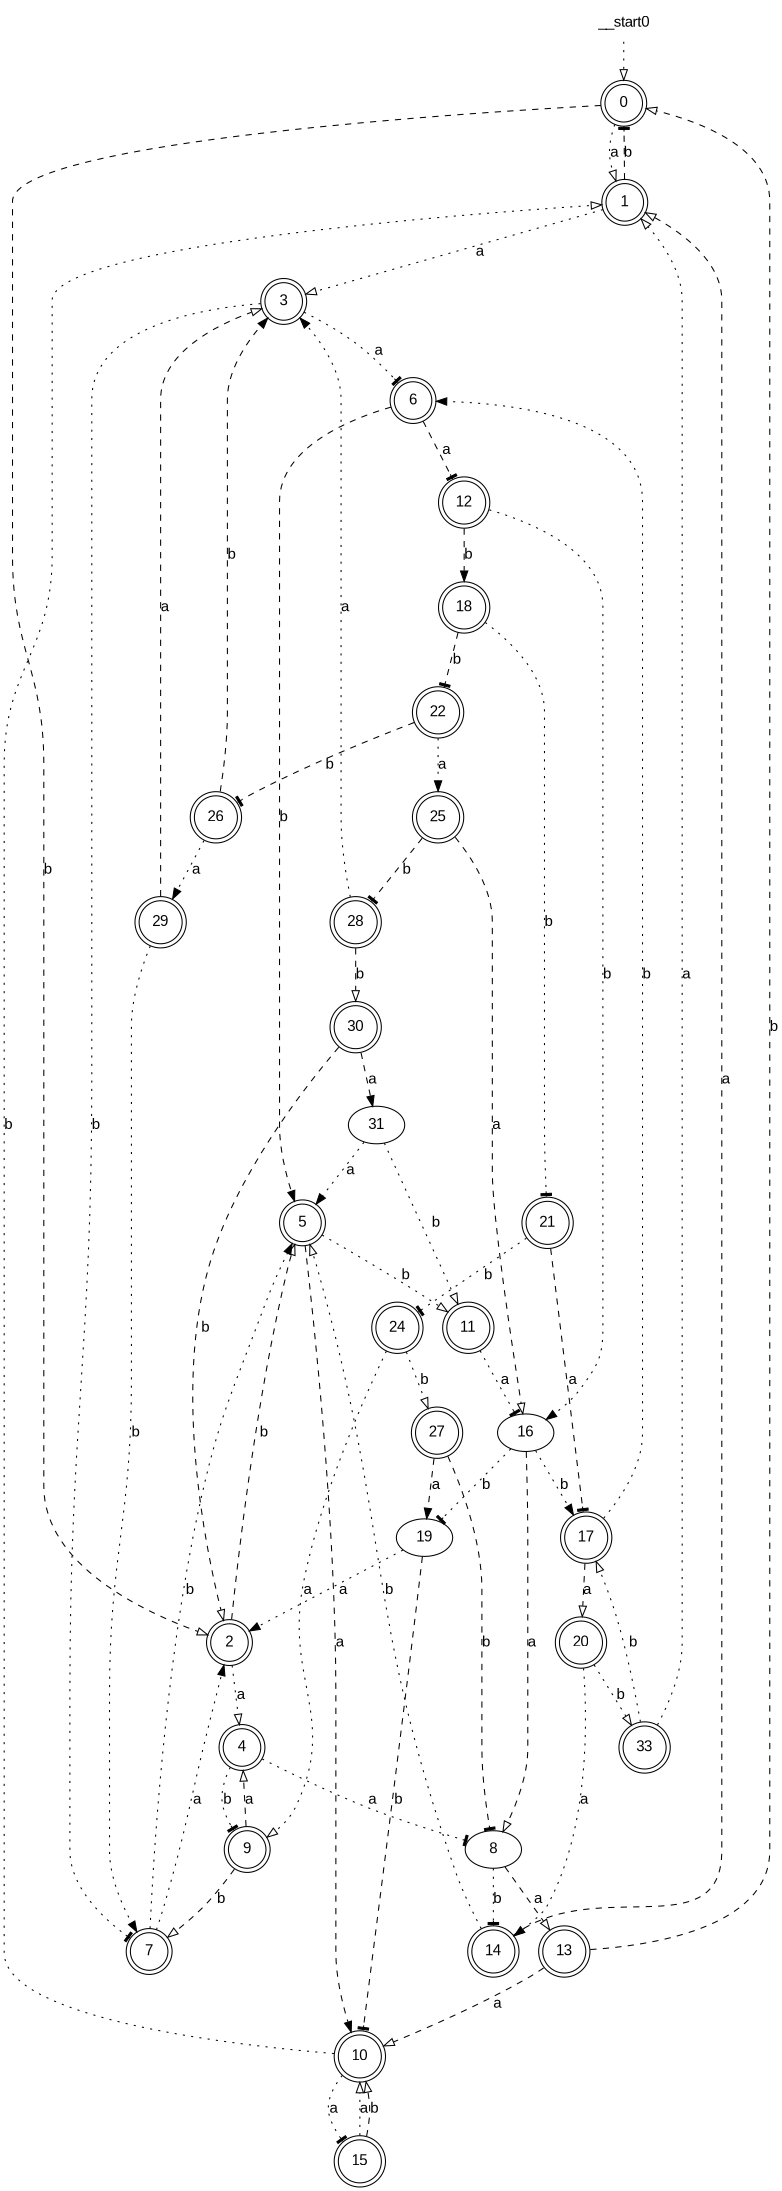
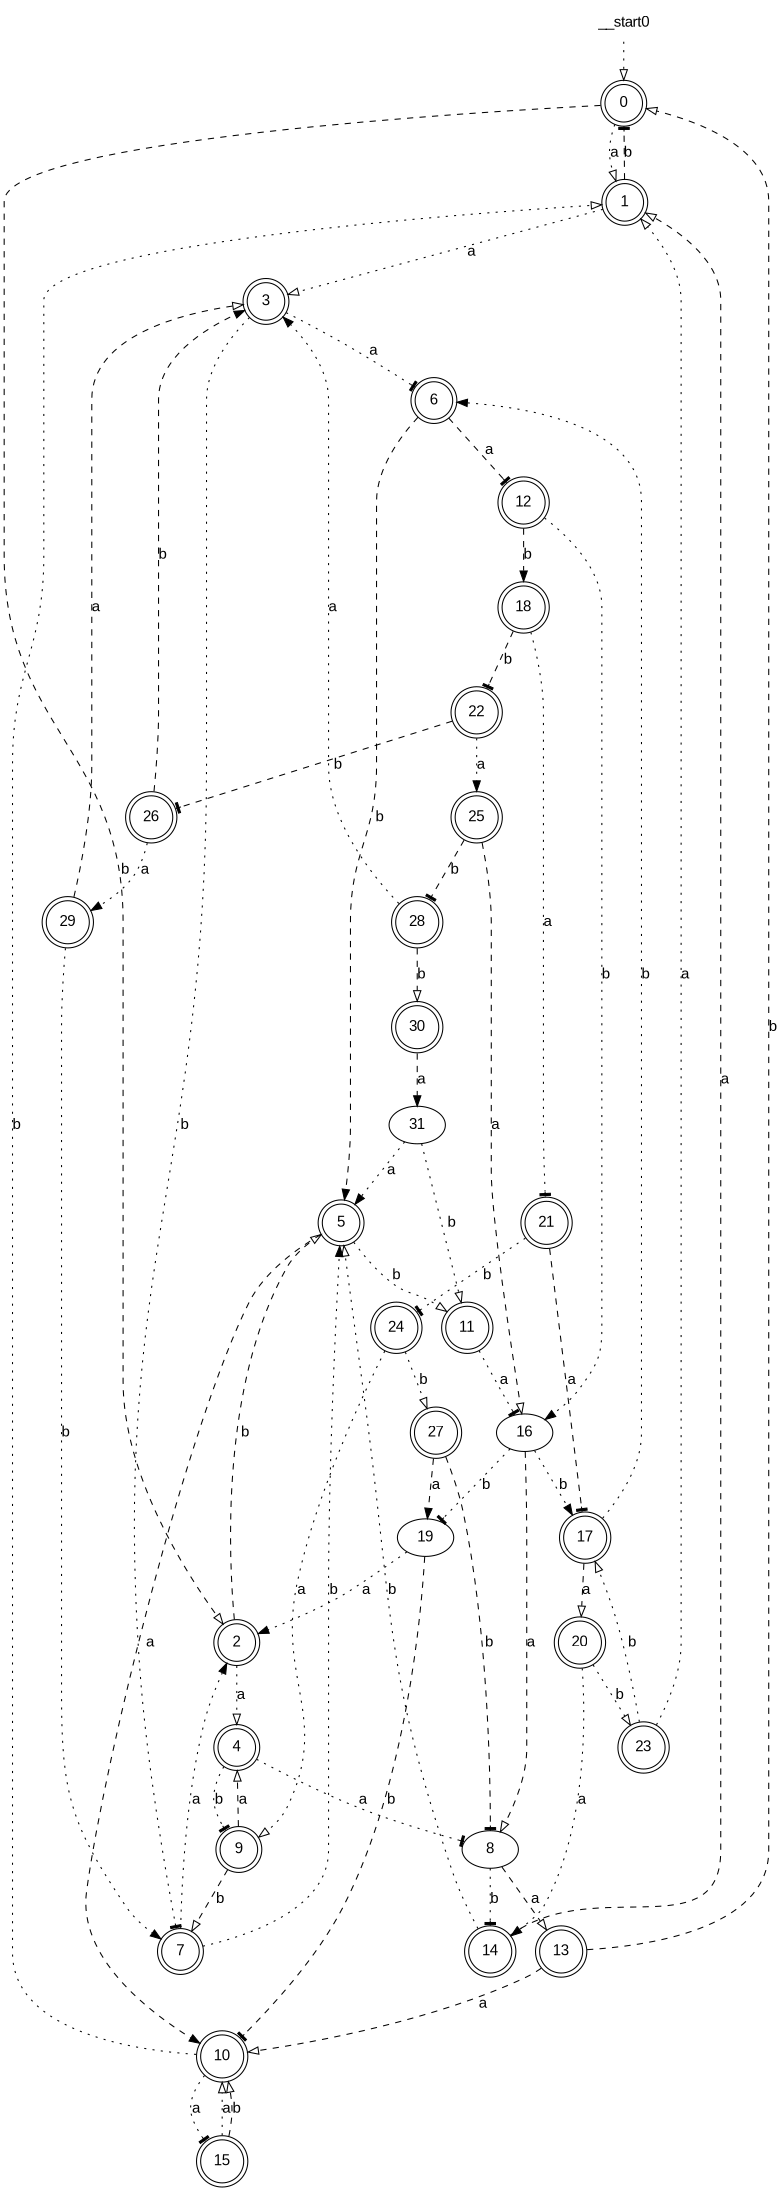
(549, 922) -> (548, 922)
(199, 1311) -> none
(645, 1747) -> (644, 1747)
